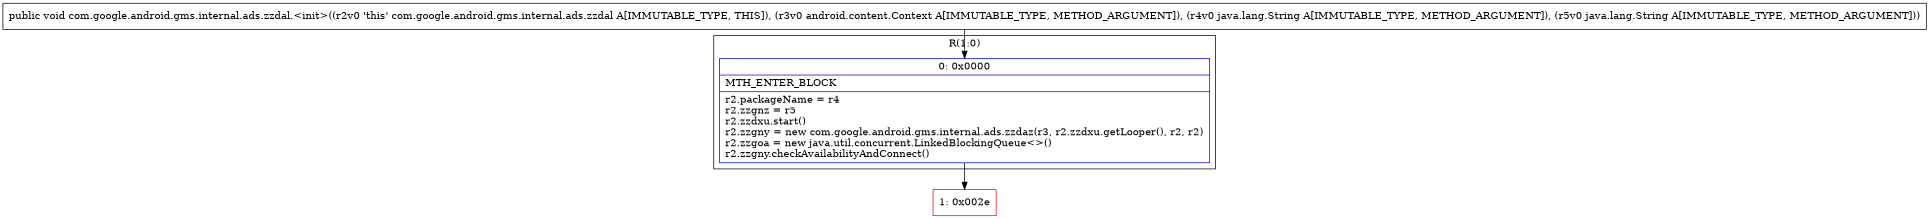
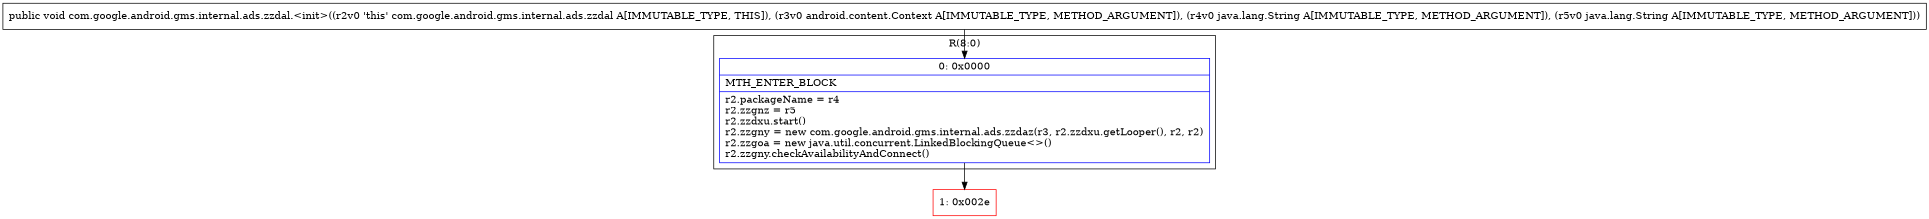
(965, 44) -> (965, 44)
